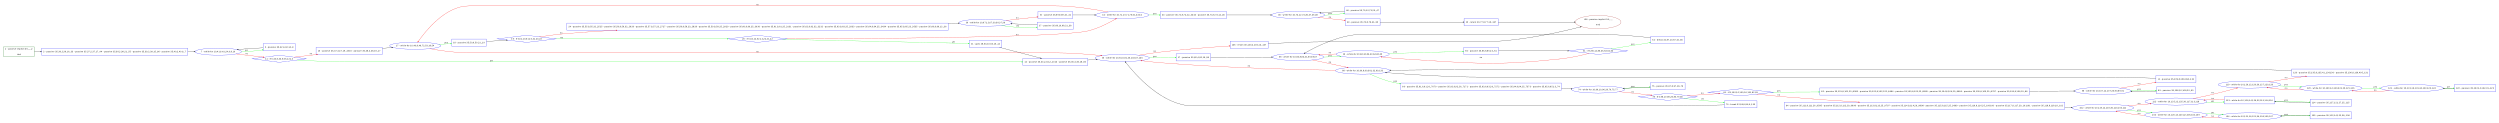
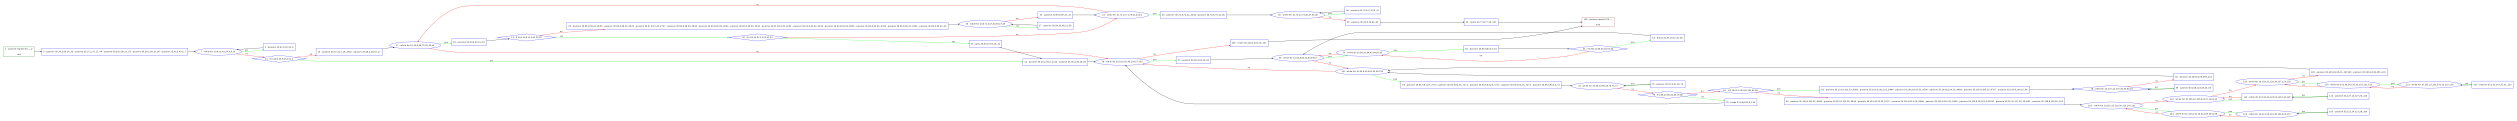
(1598, 22) -> (1598, 22)
(2103, 91) -> (2112, 89)
